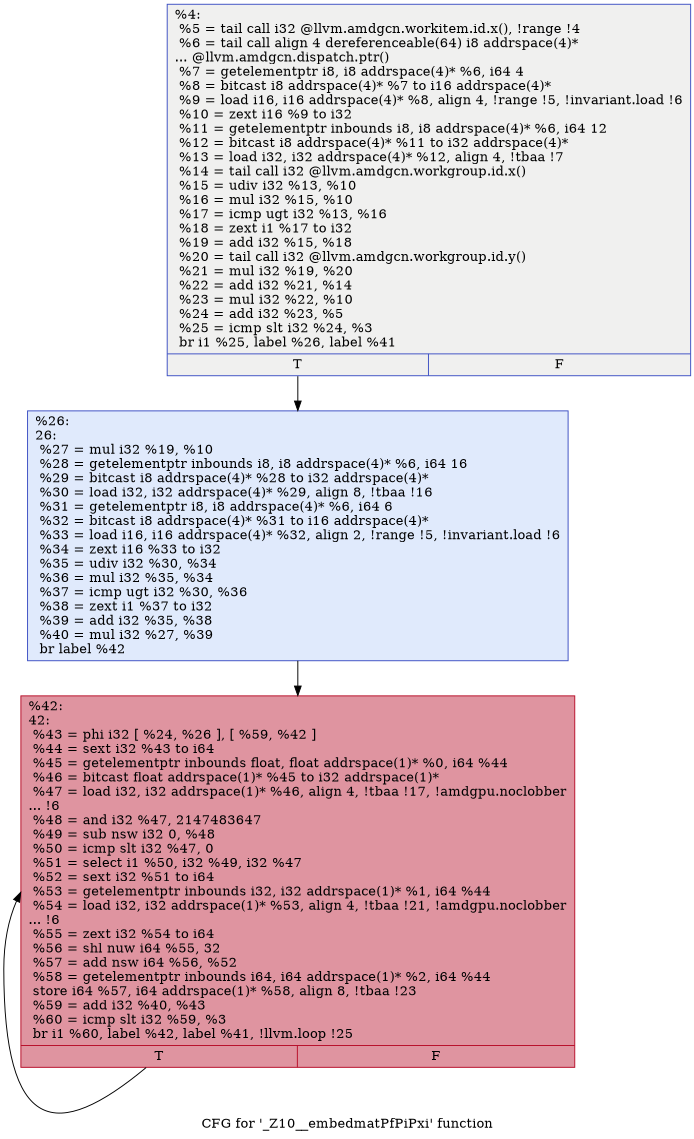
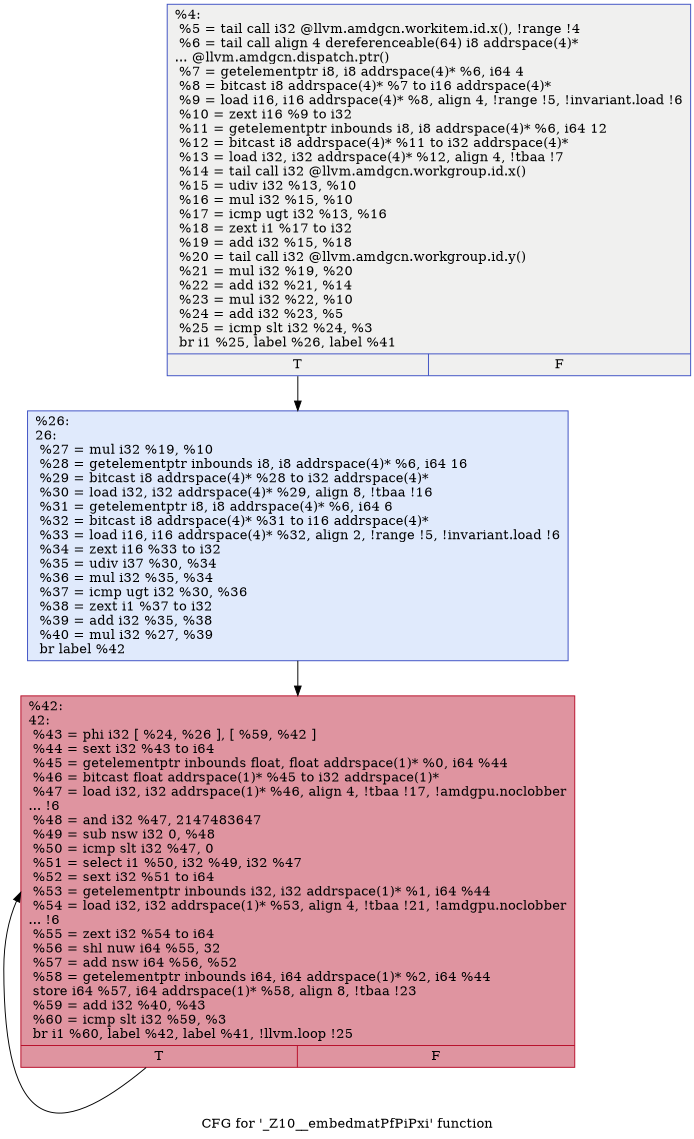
(126, 564) -> (126, 564)
